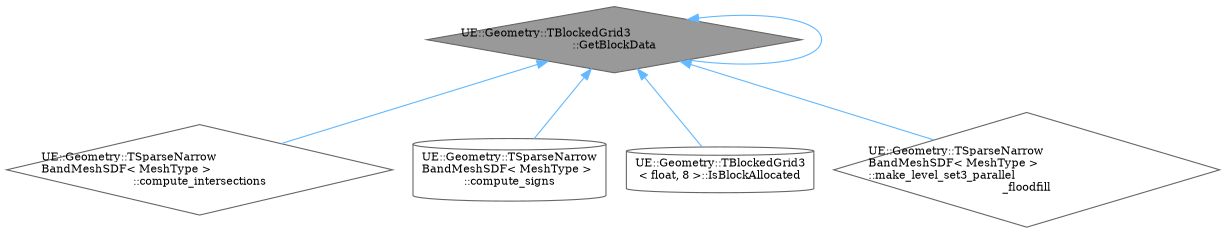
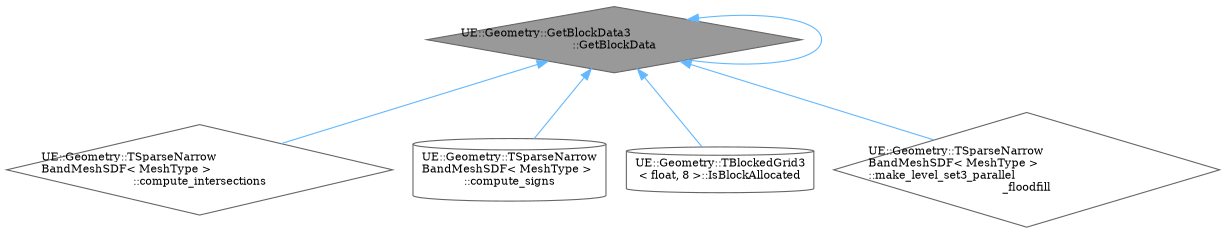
(614, 40) -> (614, 40)
